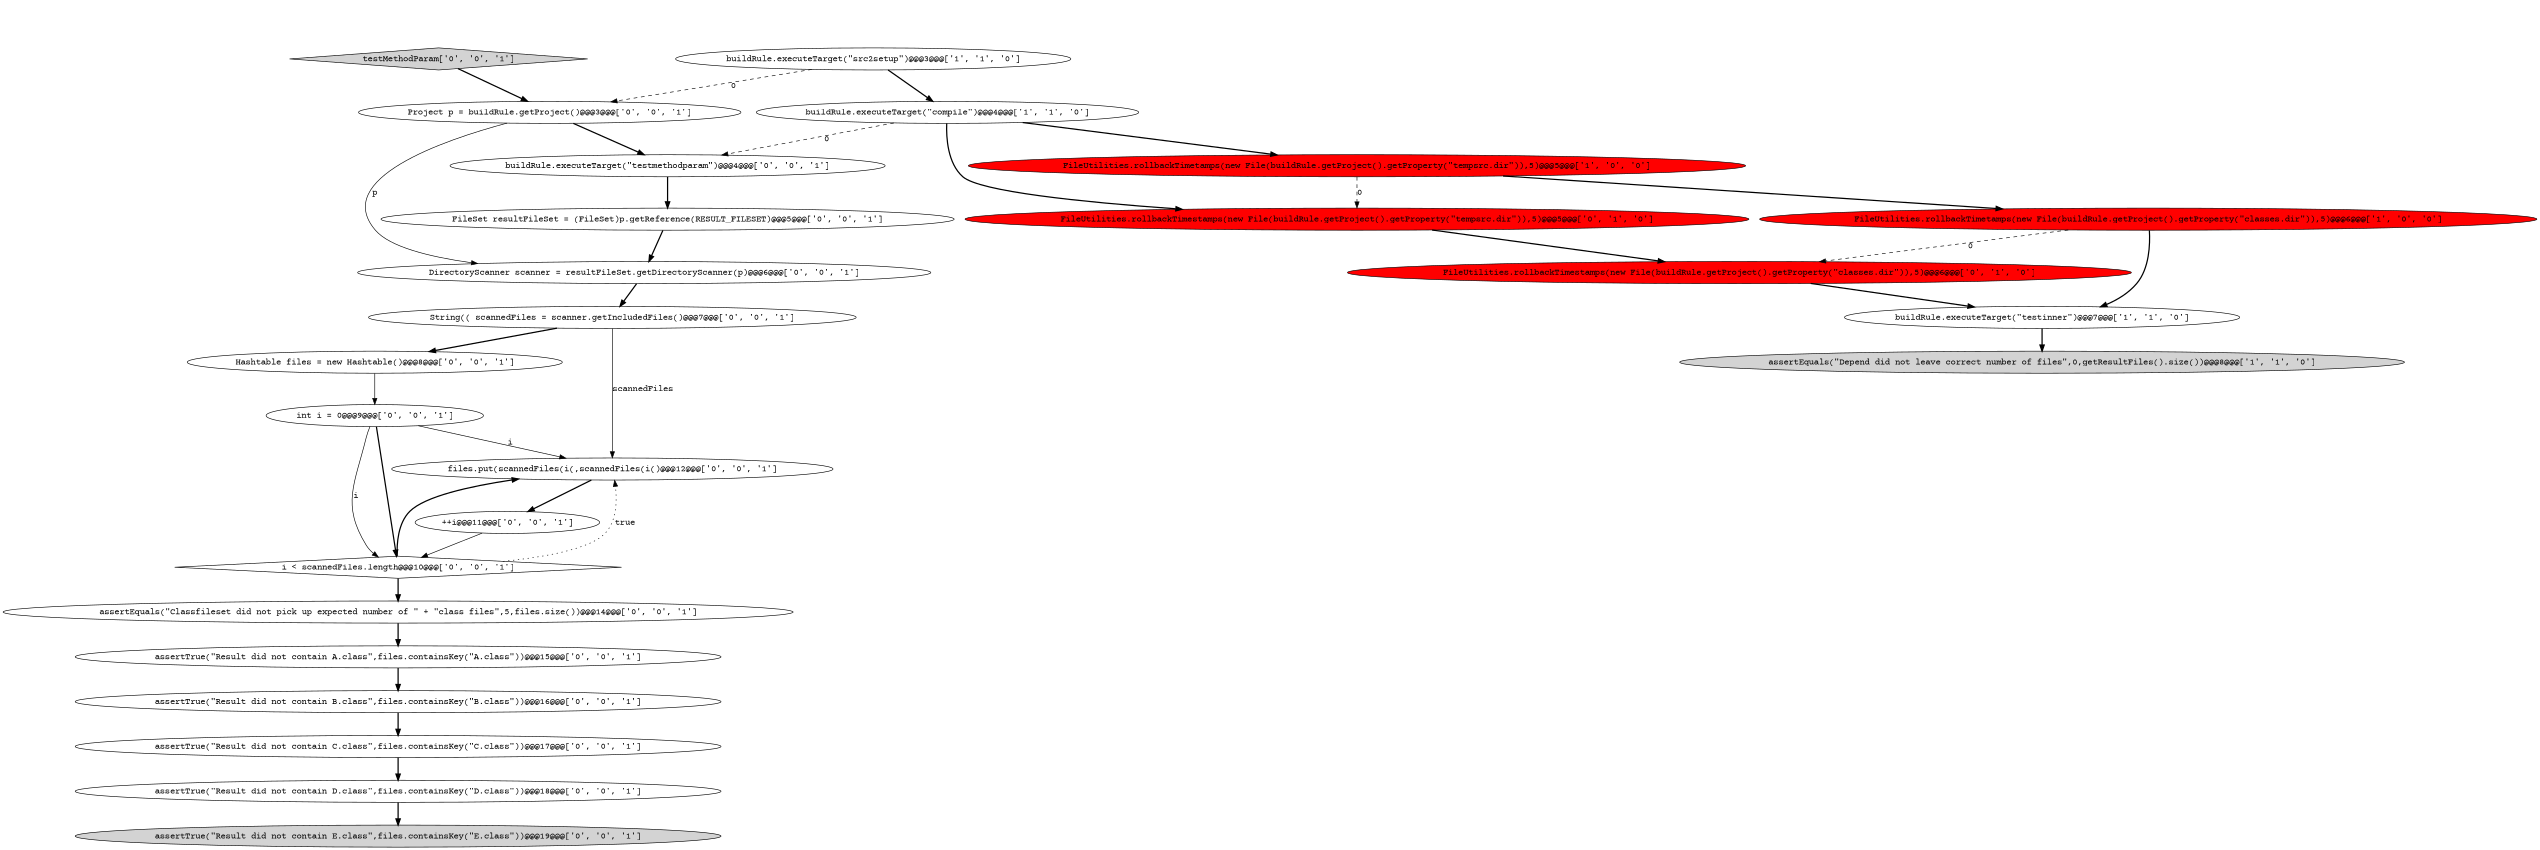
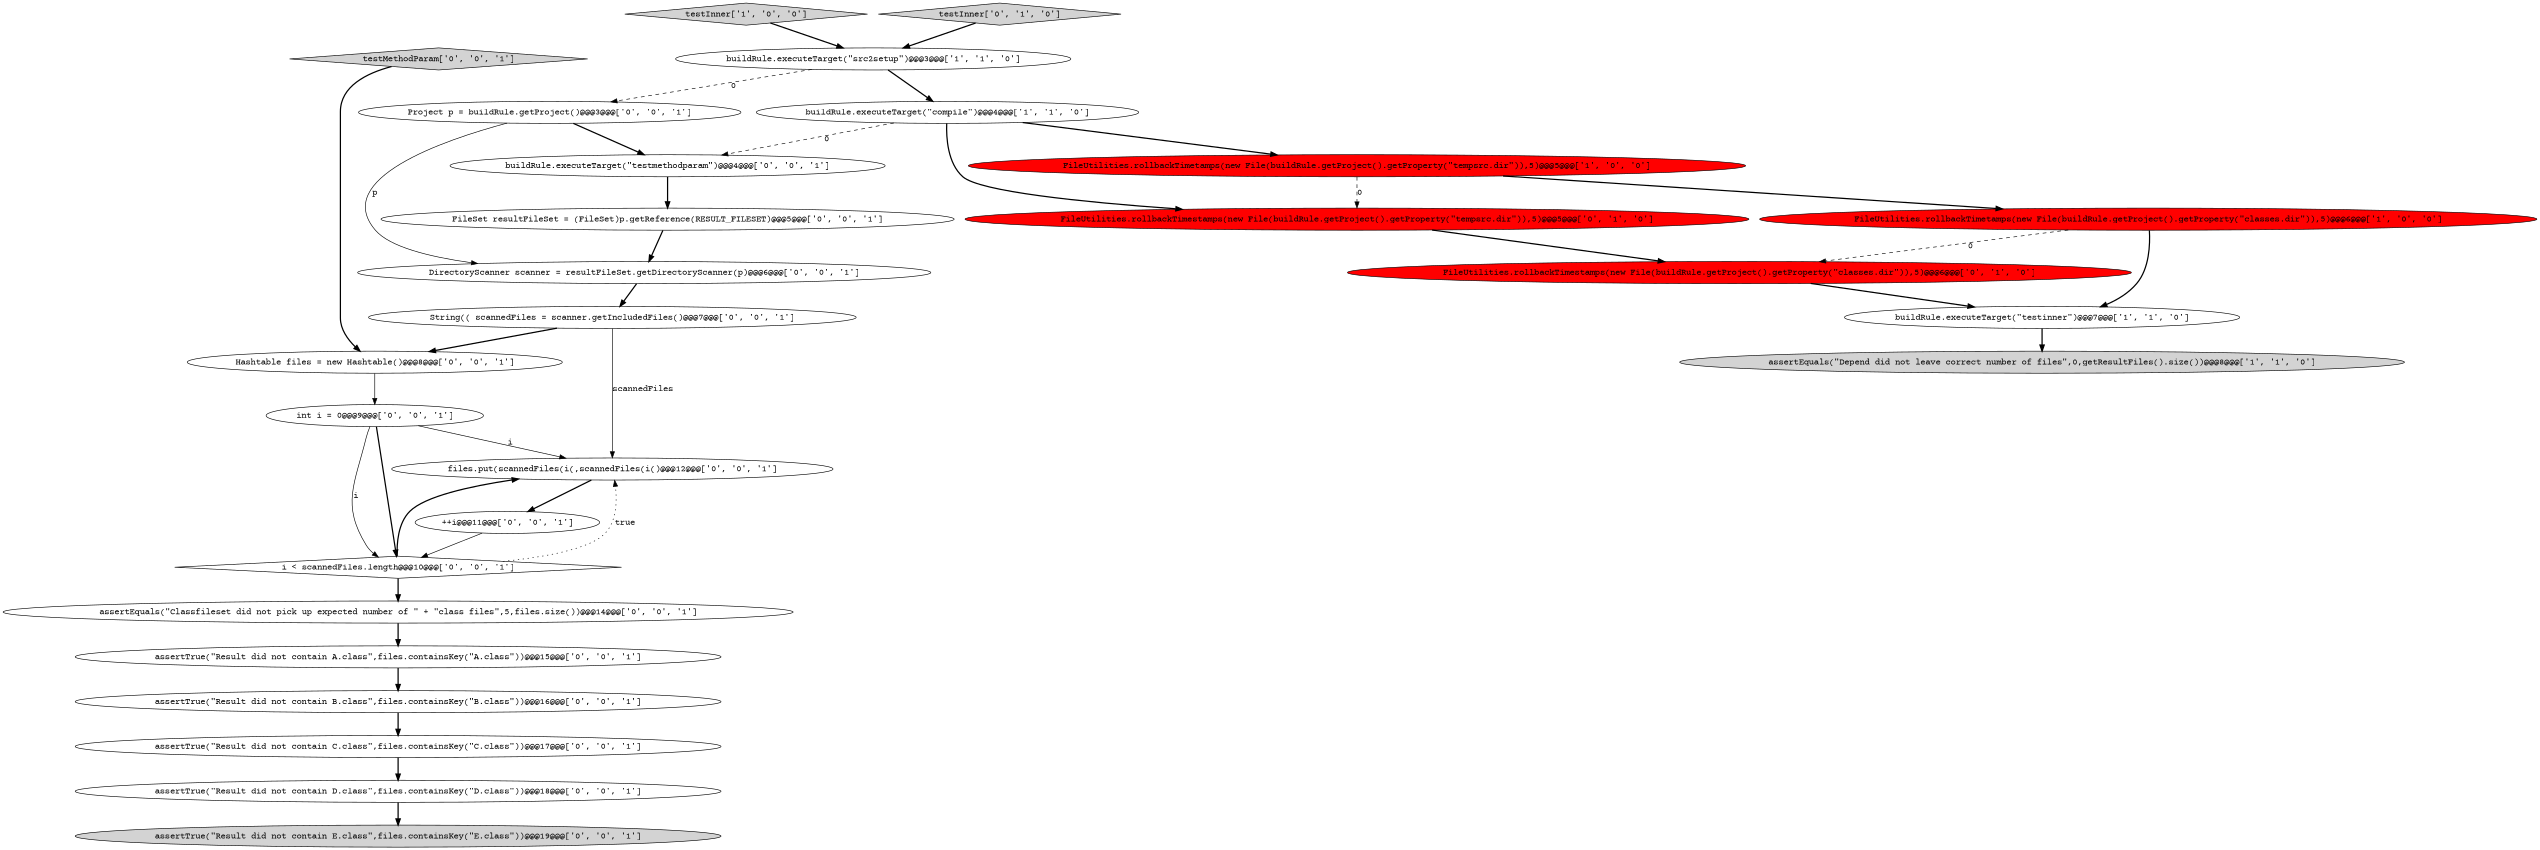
none -> (746, 14)
none -> (1000, 14)
(490, 84) -> (340, 195)
